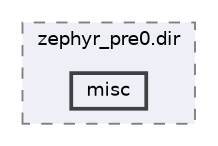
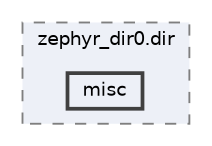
(109, 40) -> (106, 40)
